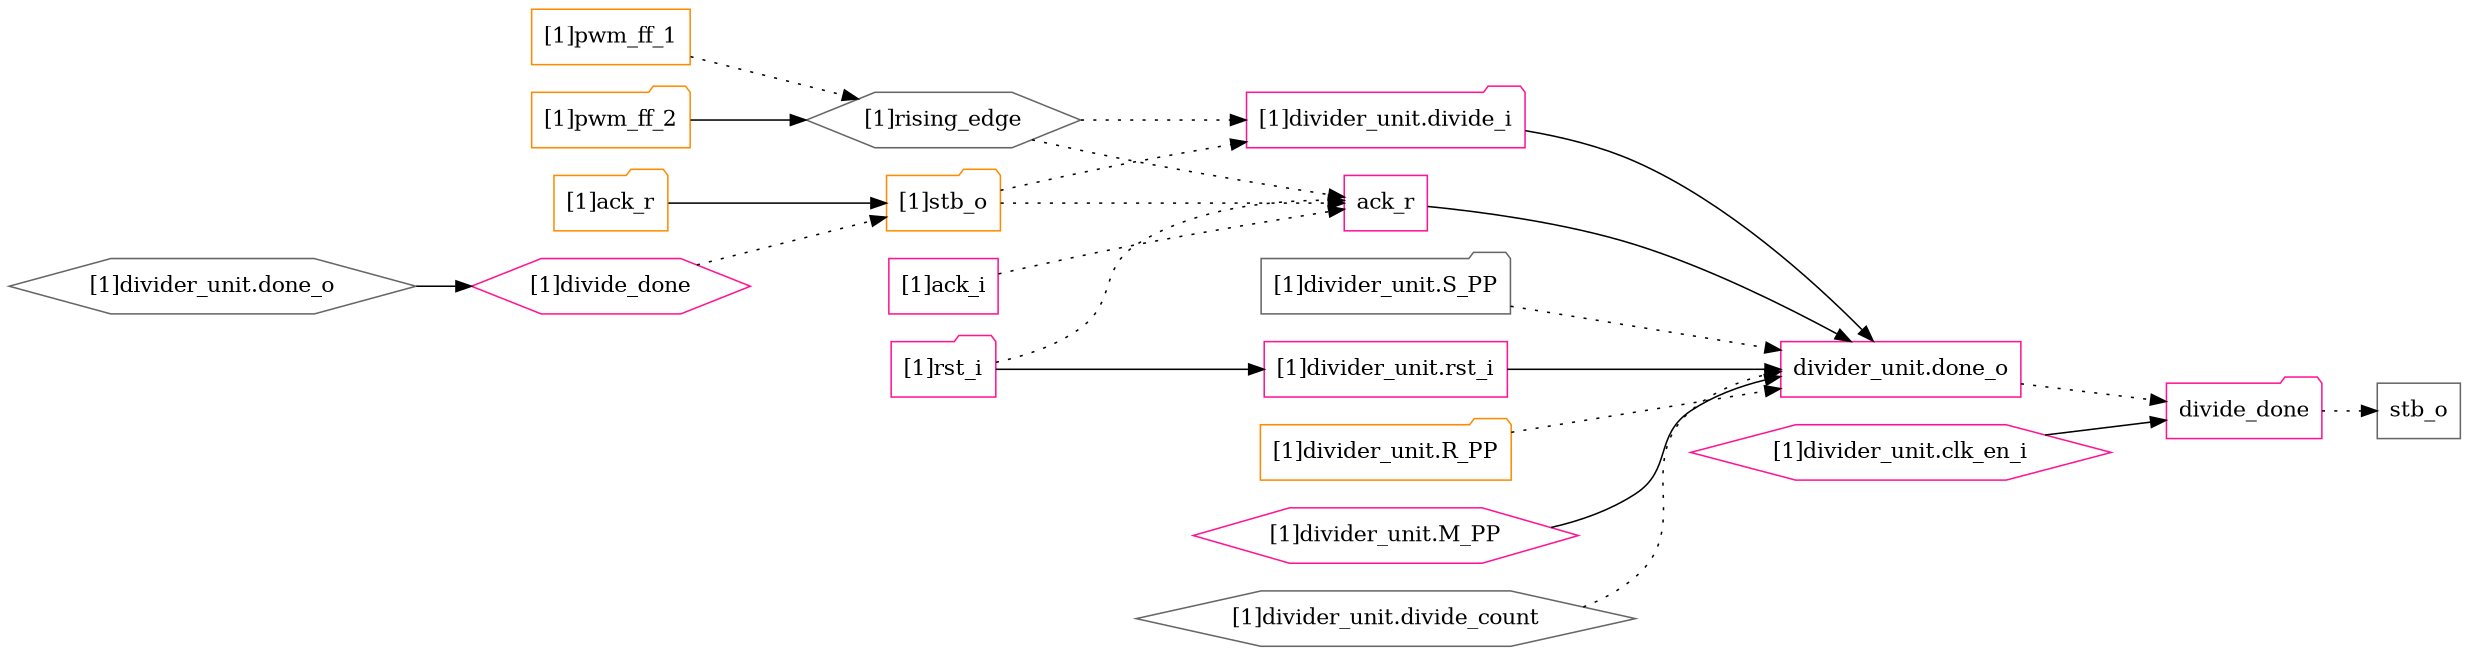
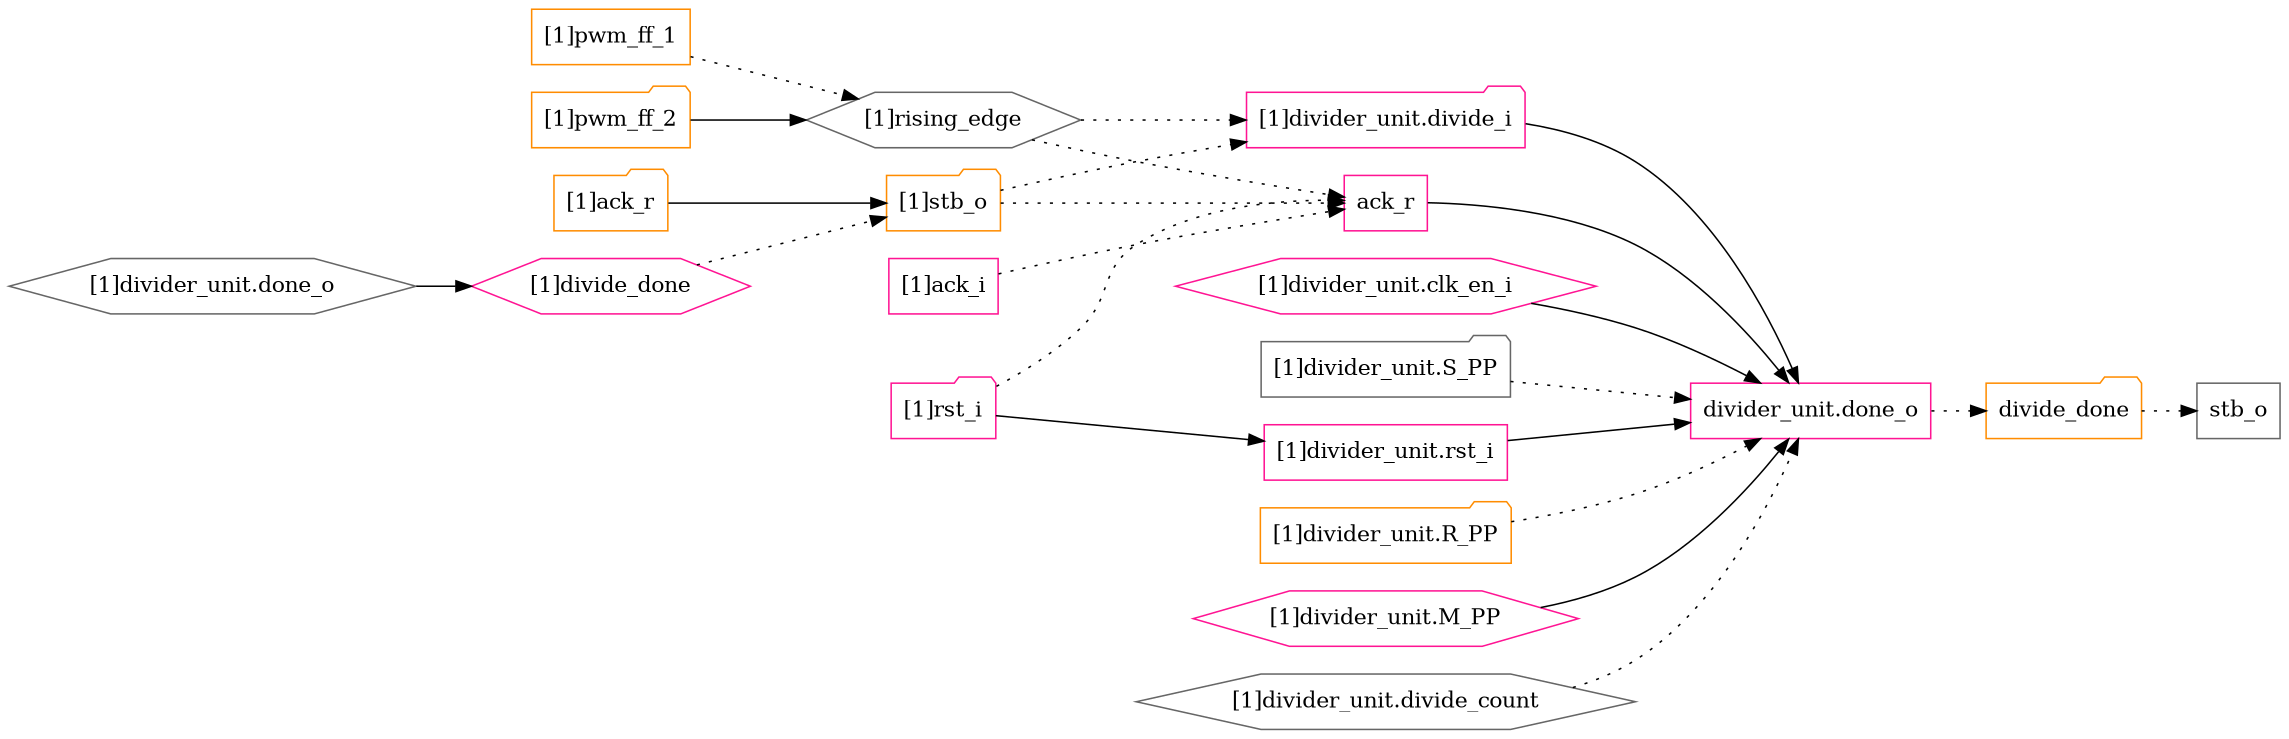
(2244, 411) -> (2064, 411)
(2098, 429) -> (1642, 330)
